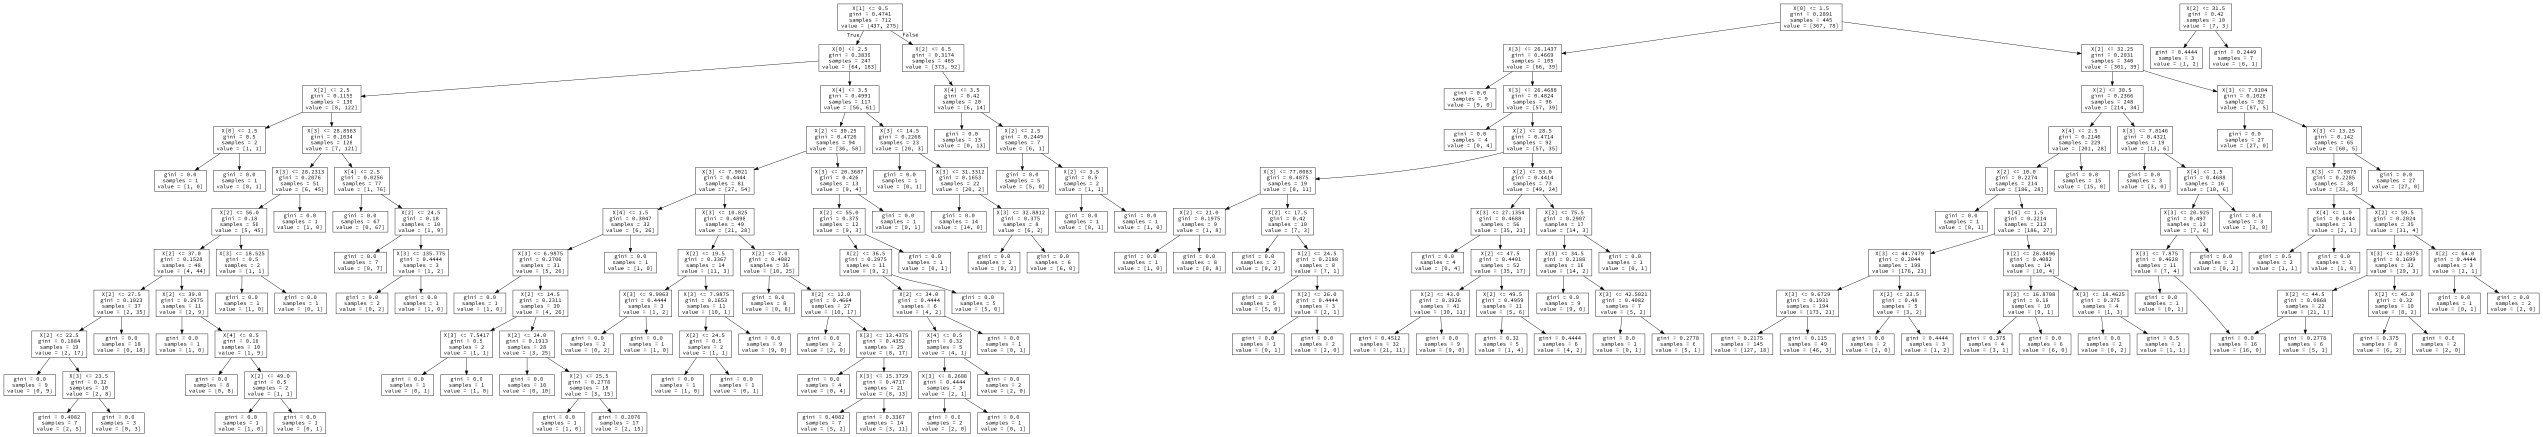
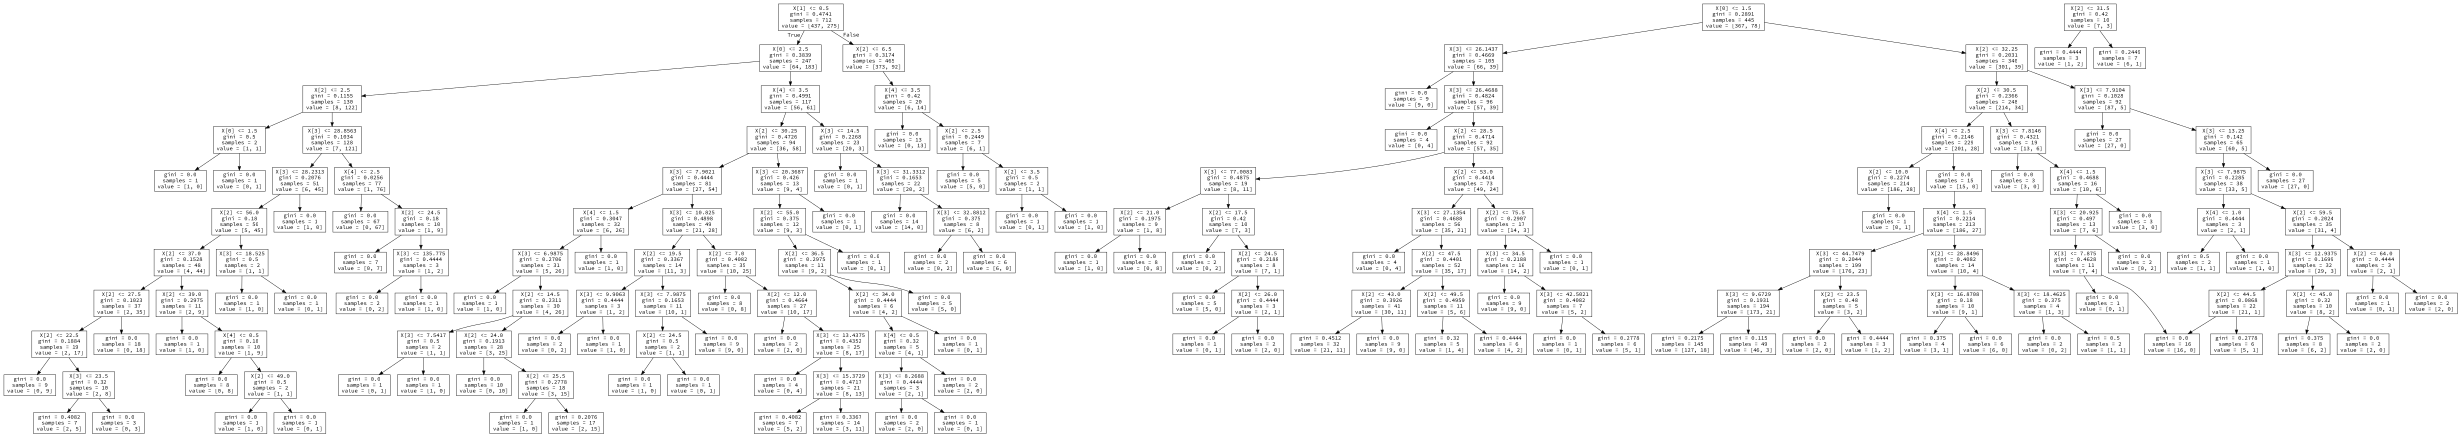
(2020, 199) -> (1954, 198)
